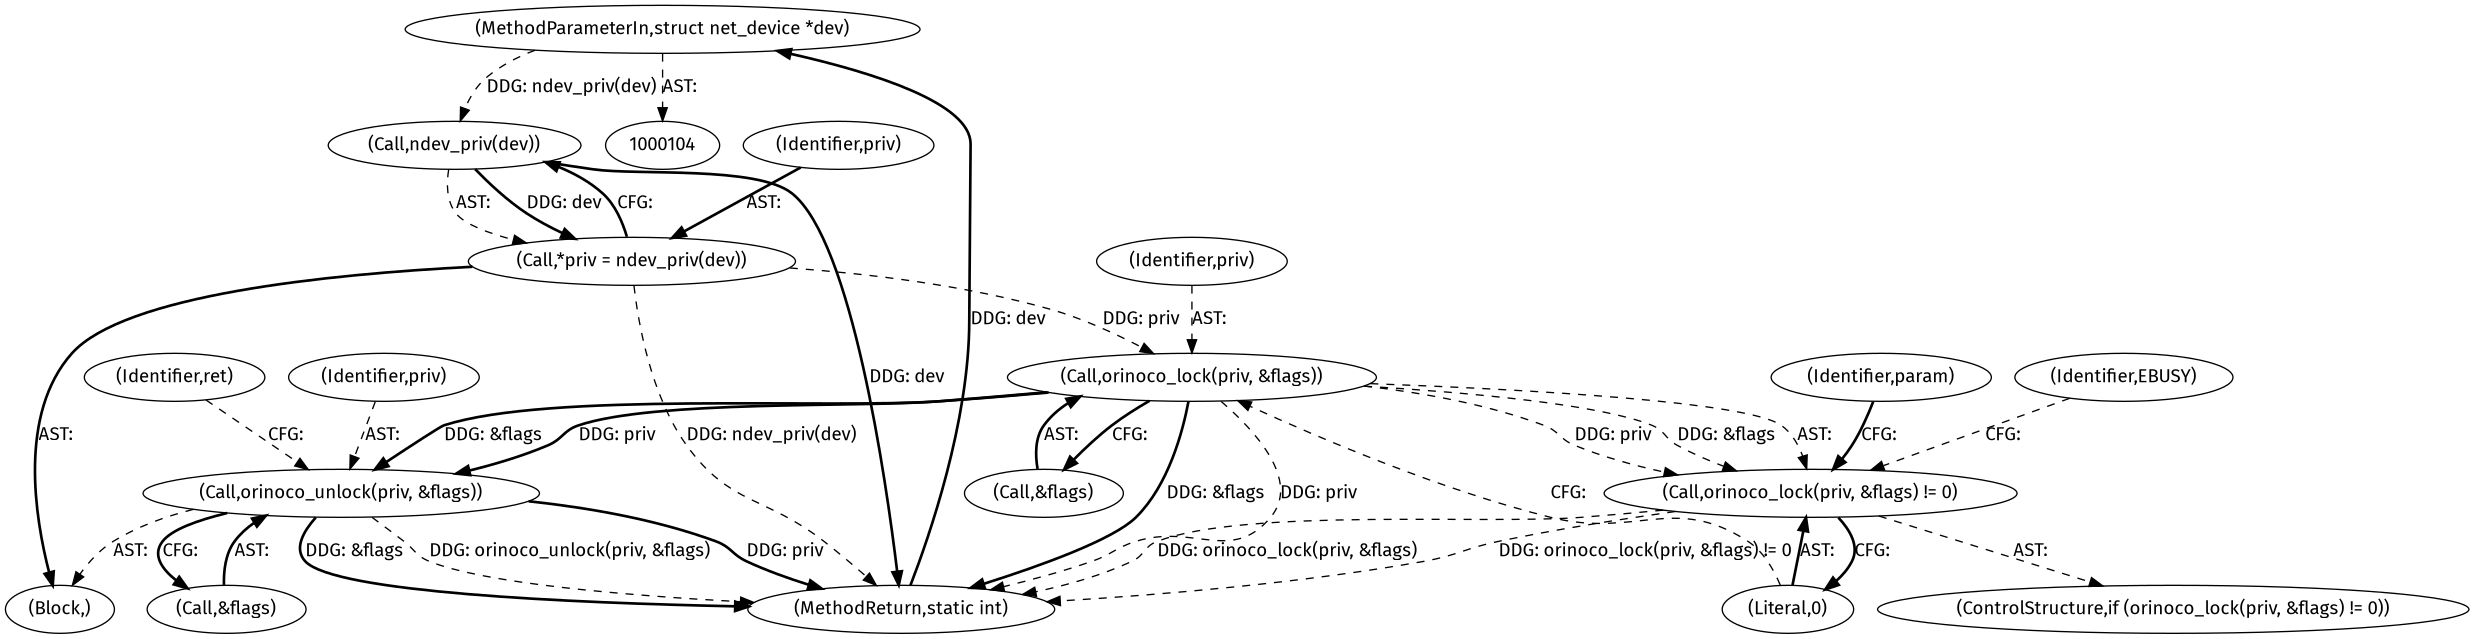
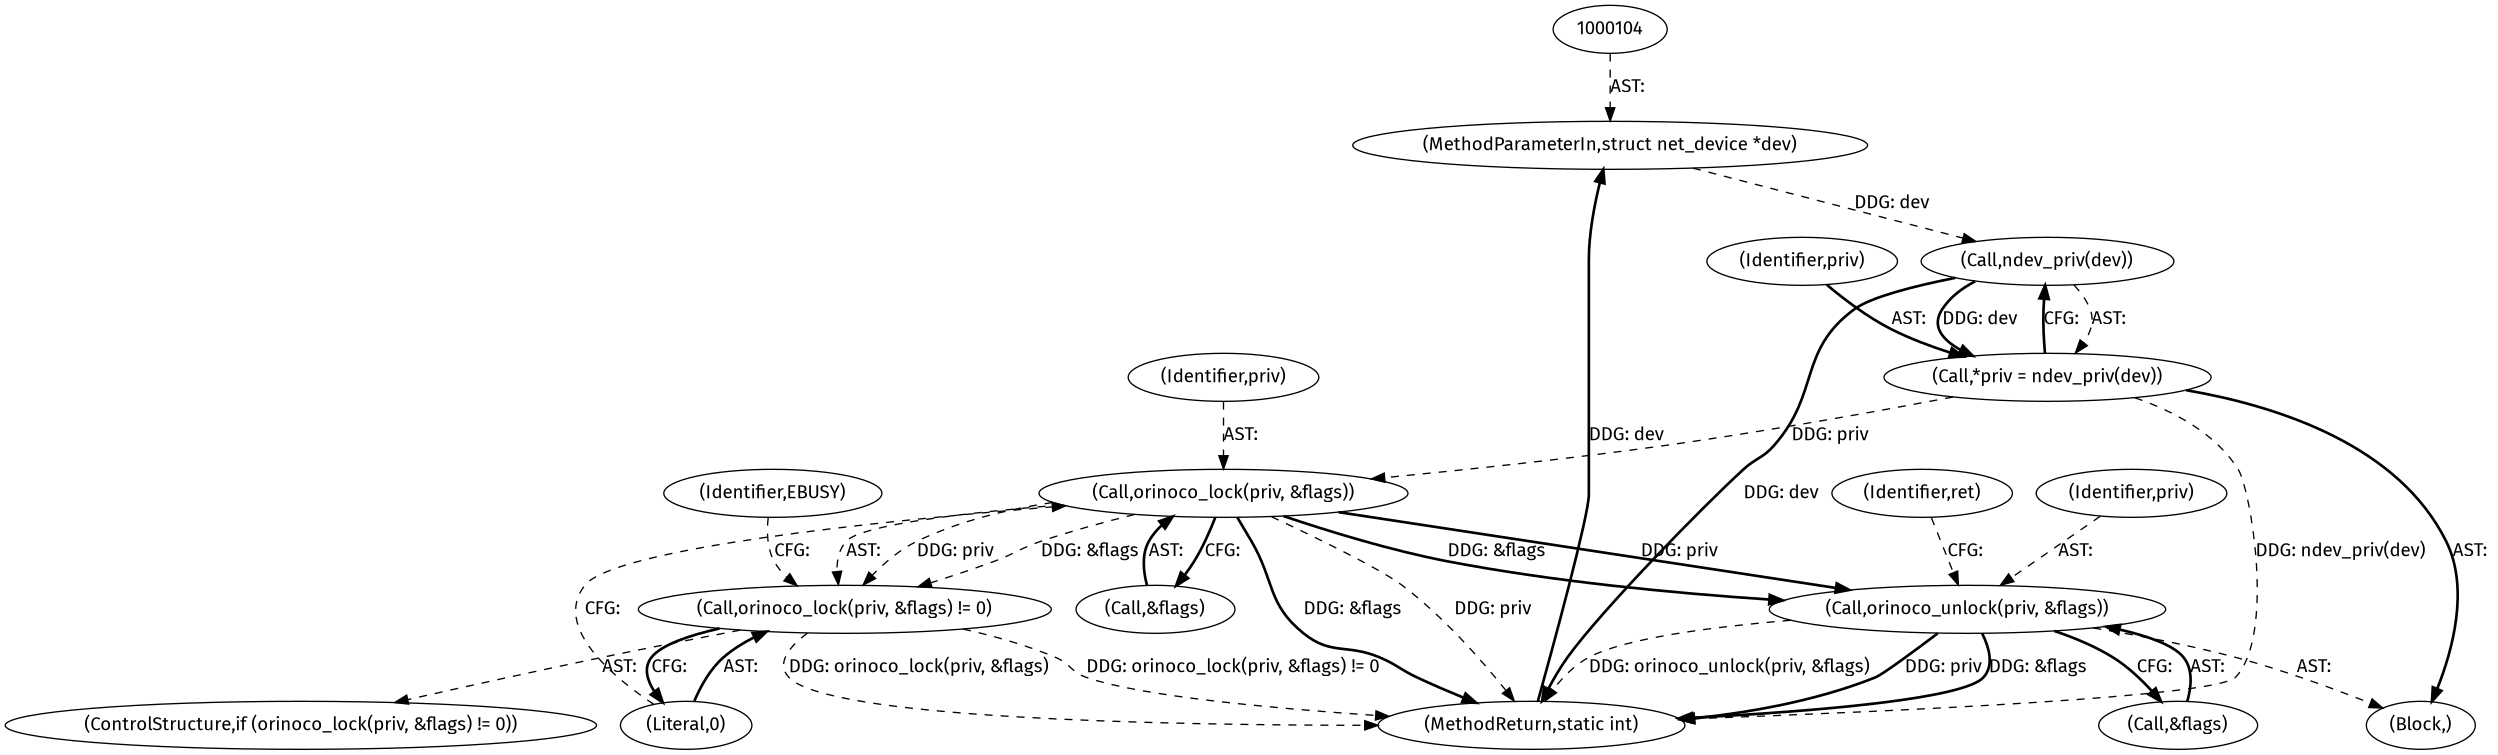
(663, 81) -> (1610, 81)
(572, 87) -> (1892, 203)
(1881, 377) -> none
